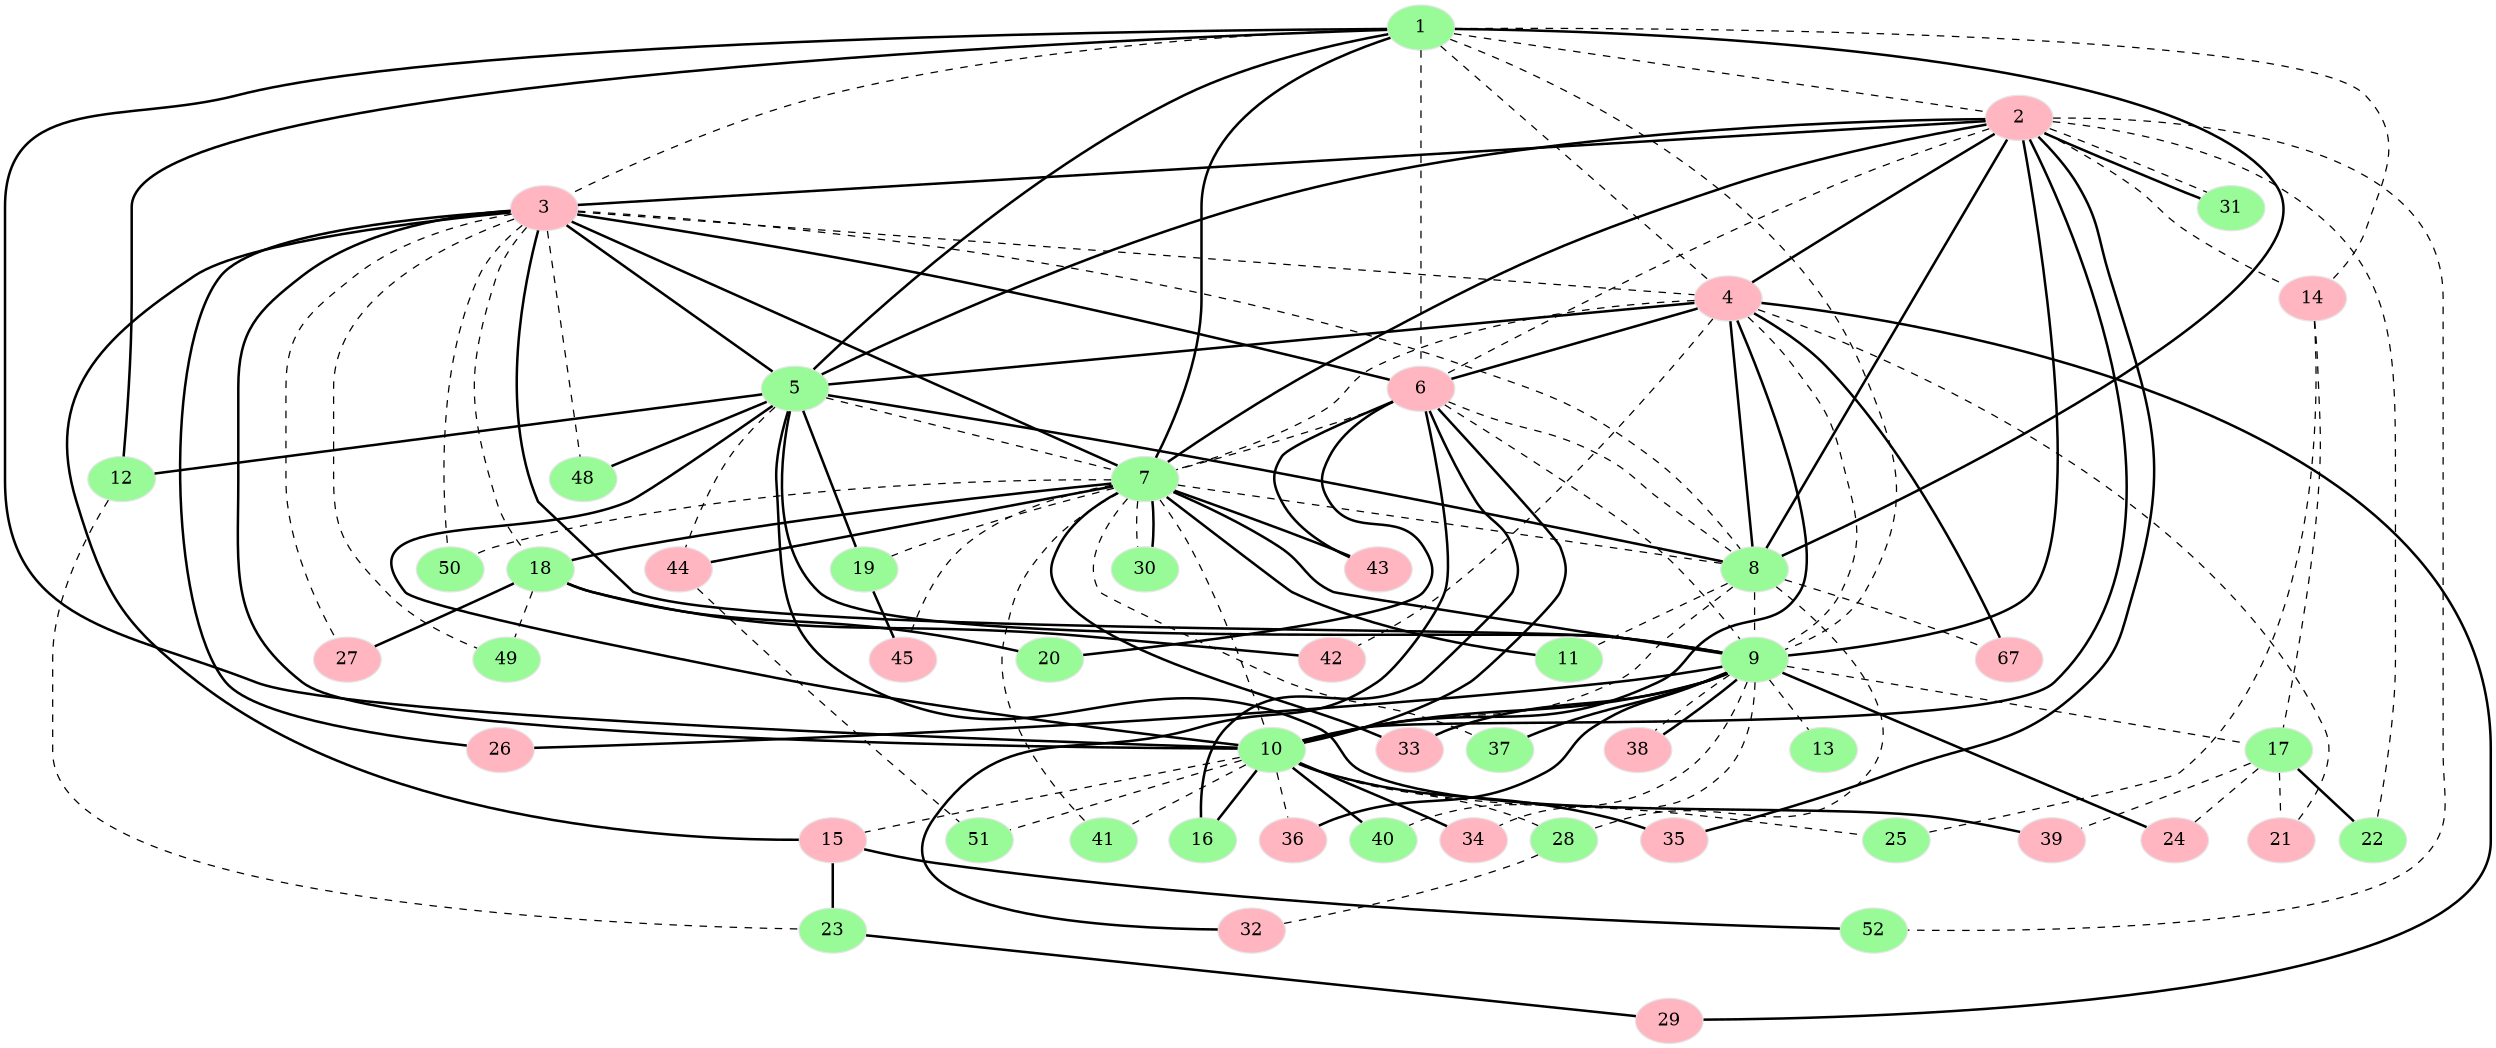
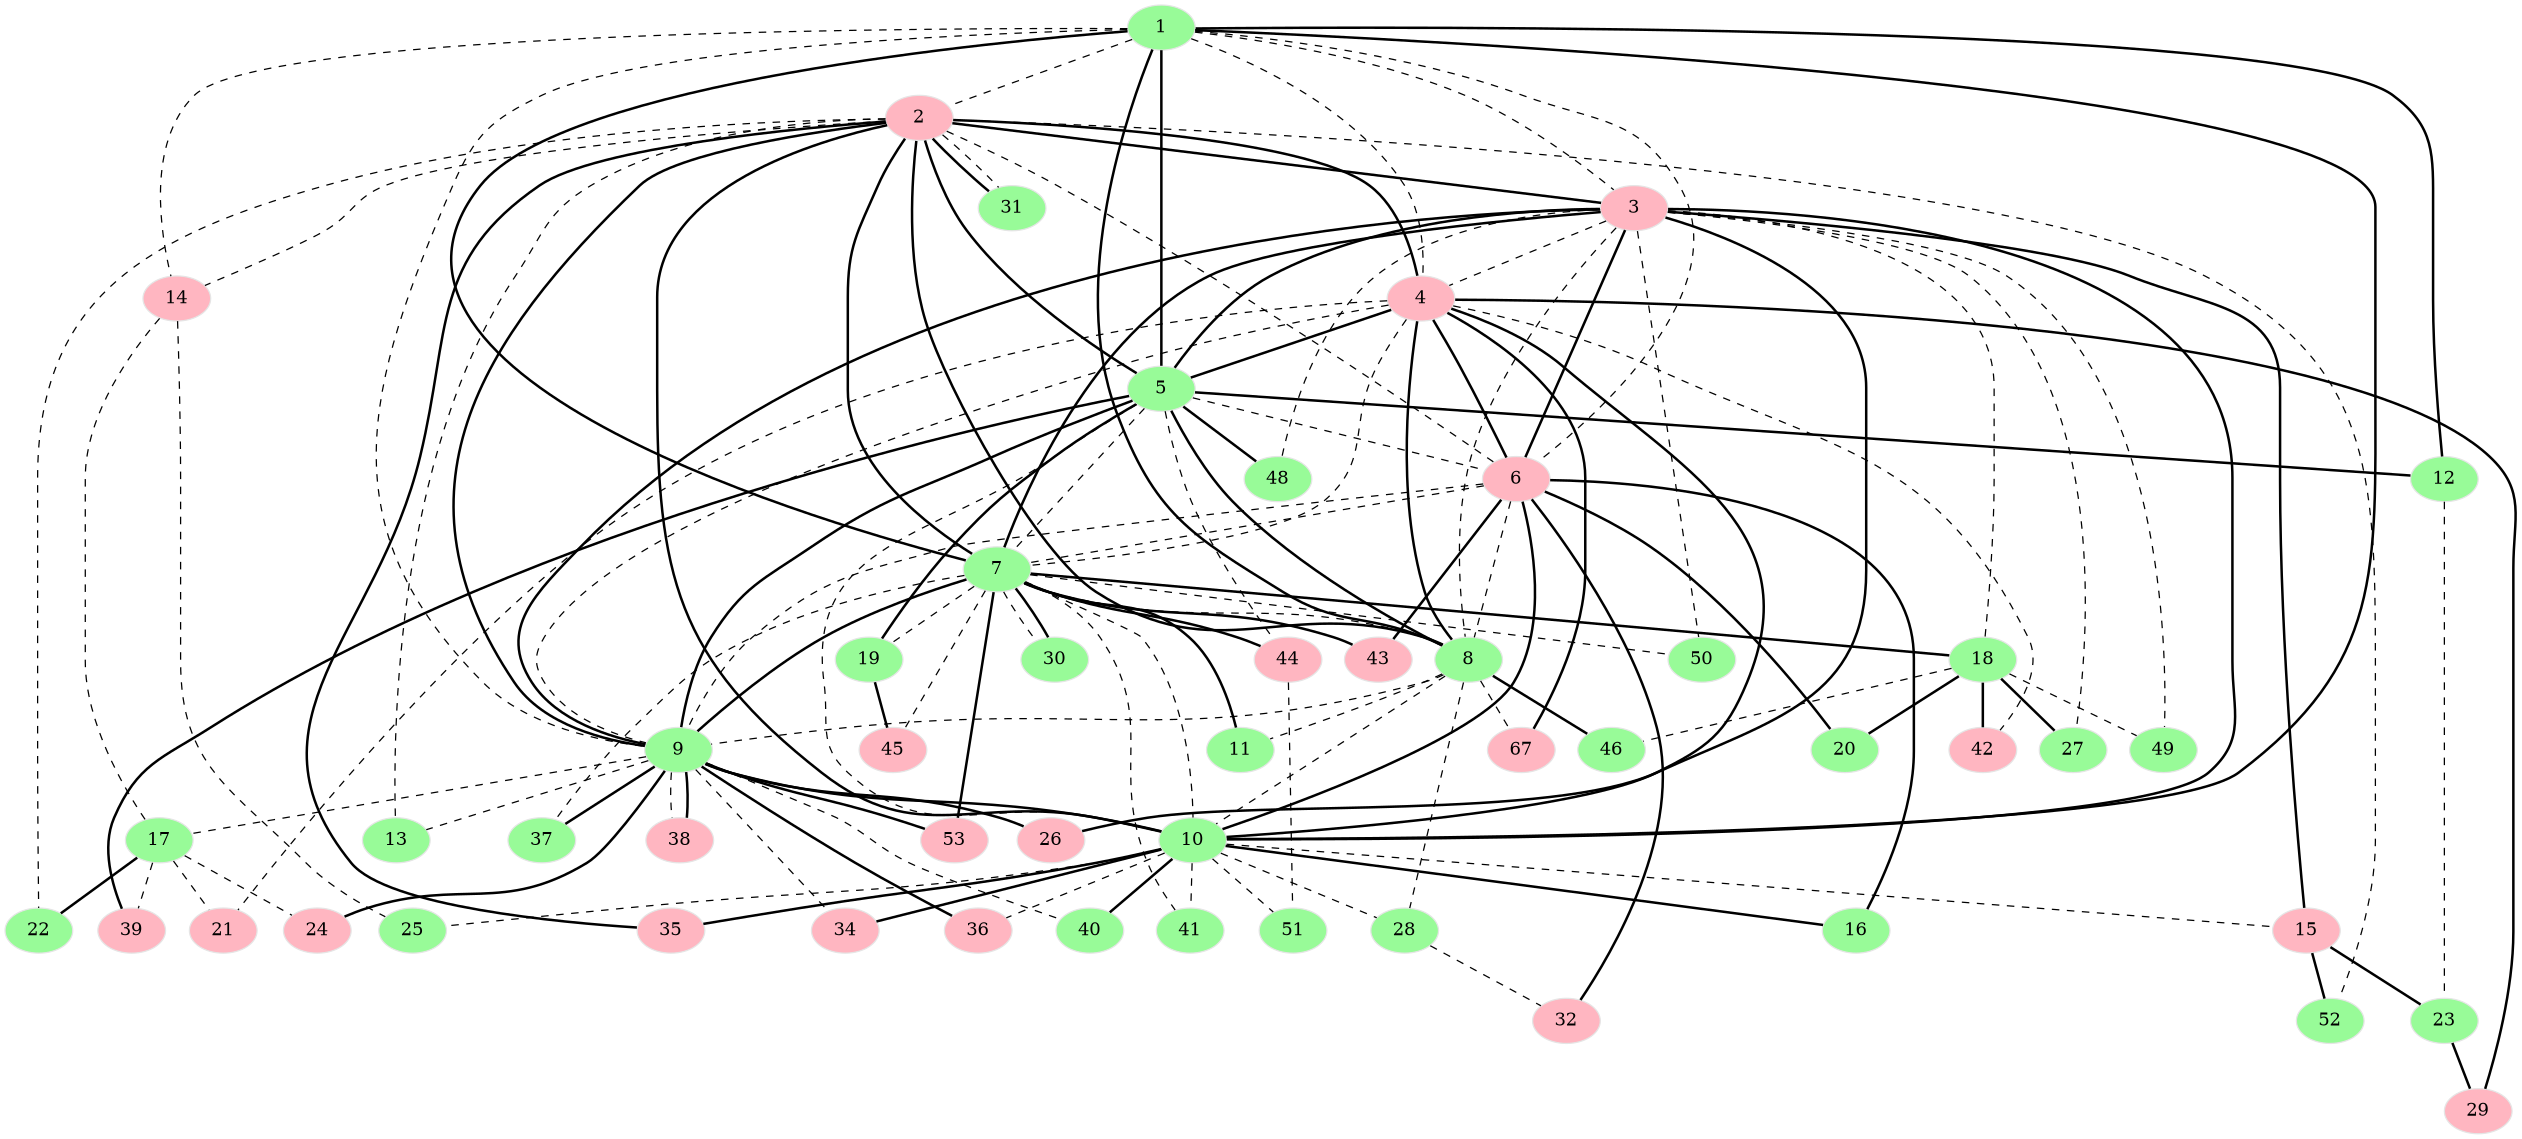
none -> (494, 315)
none -> (1339, 434)
(594, 641) -> (824, 671)
(347, 660) -> (2073, 750)
(1410, 750) -> (954, 840)
none -> (1612, 750)
